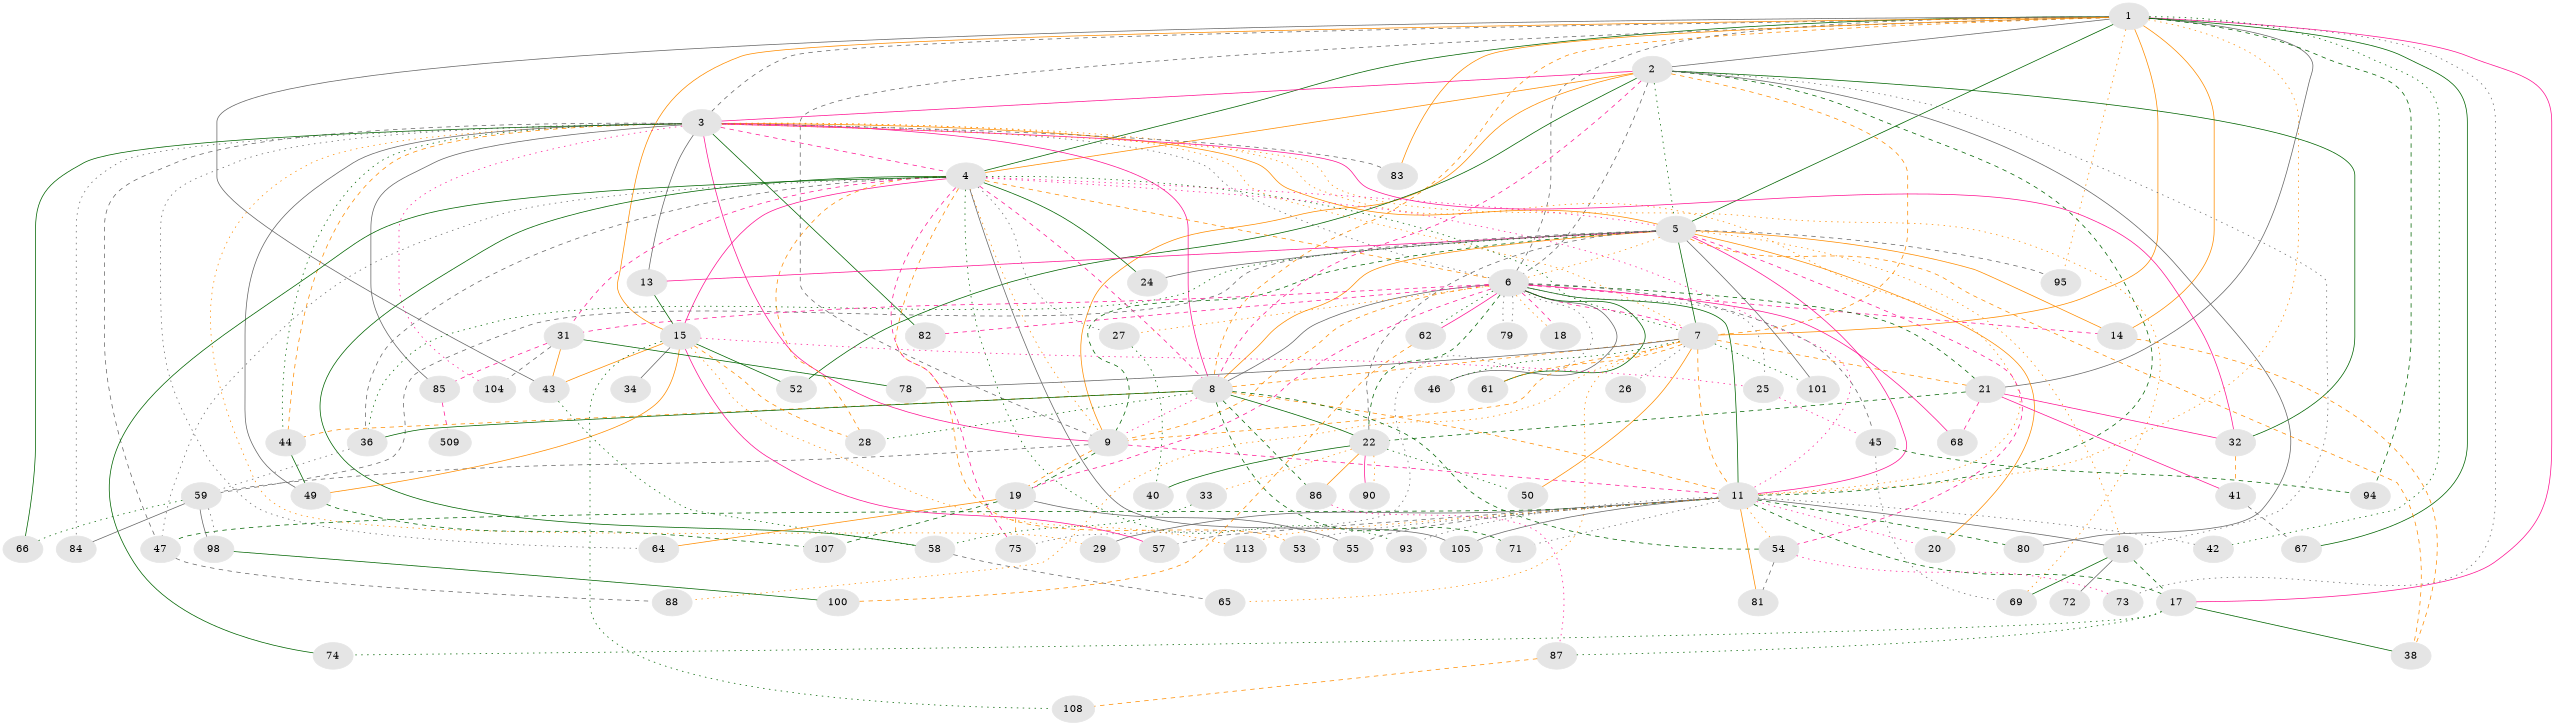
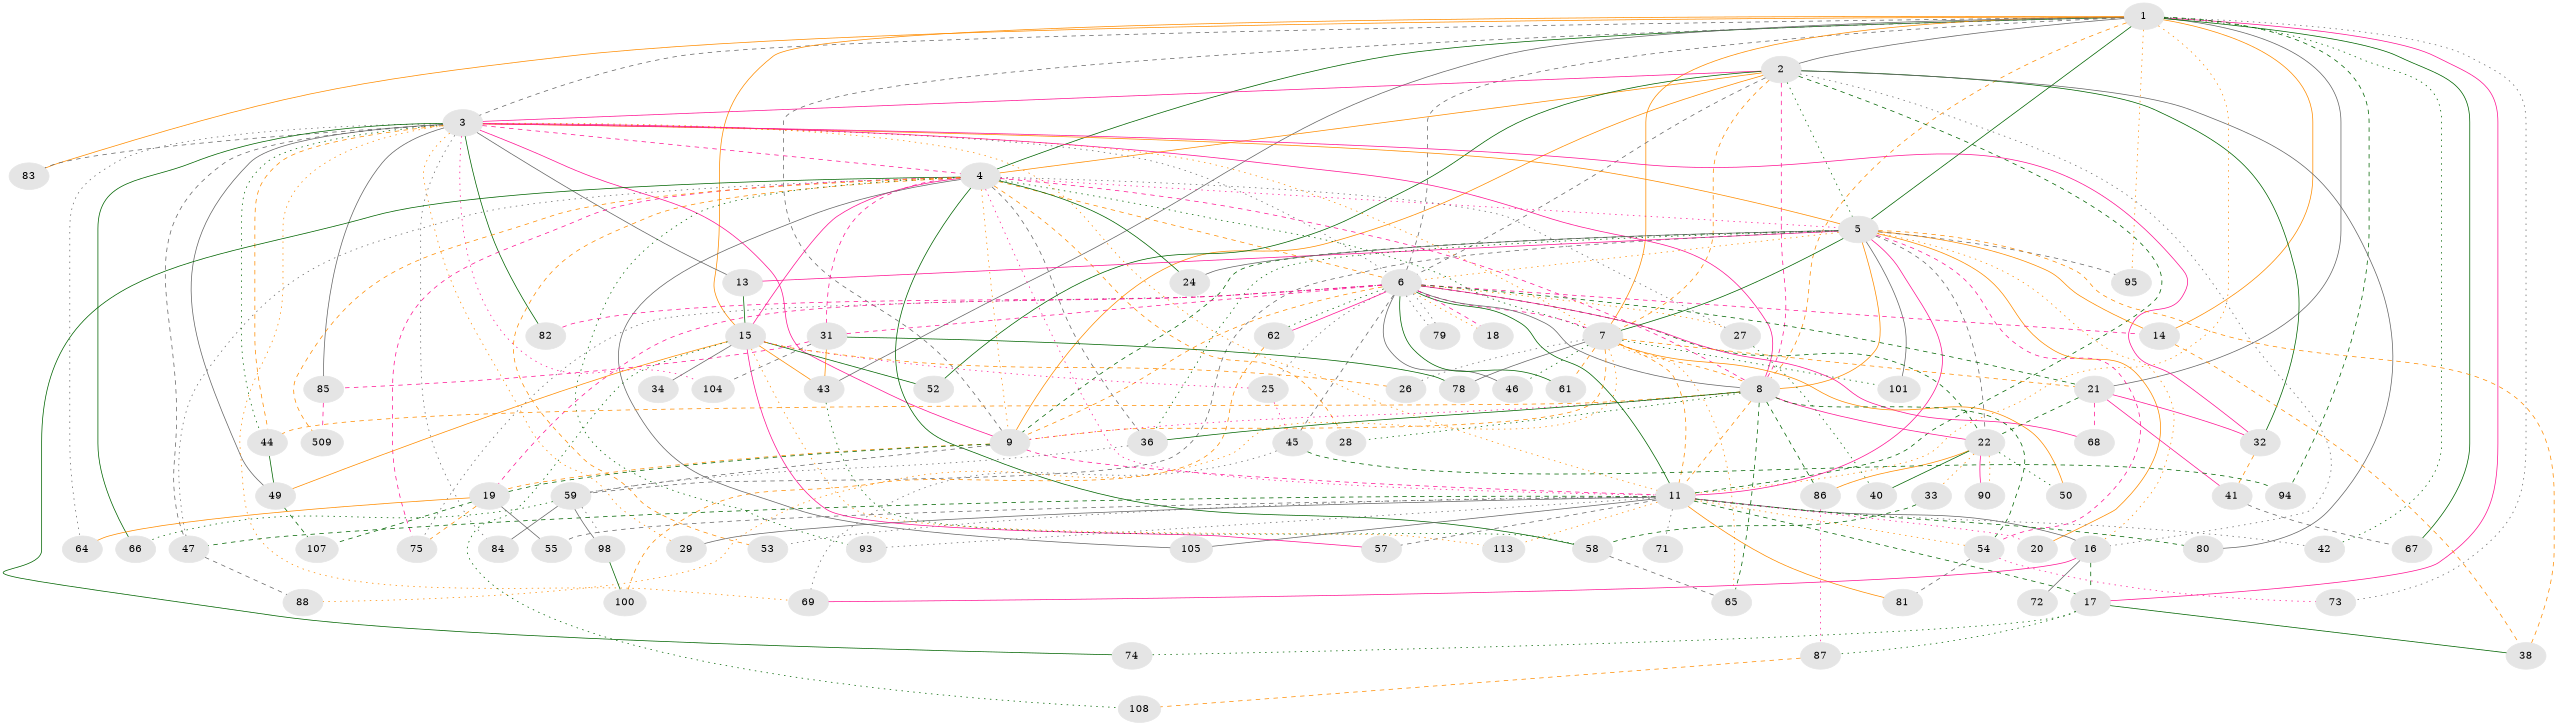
none -> (571, 211)
(766, 400) -> (1075, 368)
(1292, 414) -> (1870, 423)
(1312, 520) -> (1751, 497)
(1115, 523) -> (1763, 526)
(2079, 571) -> (1453, 593)
